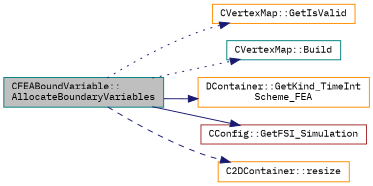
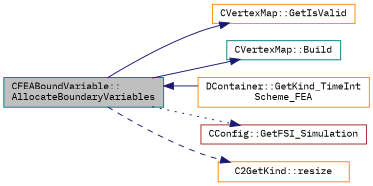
(162, 48) -> (162, 48)
(191, 70) -> (191, 70)
(176, 99) -> (186, 86)
(191, 115) -> (191, 115)
(284, 172) -> (284, 172)
